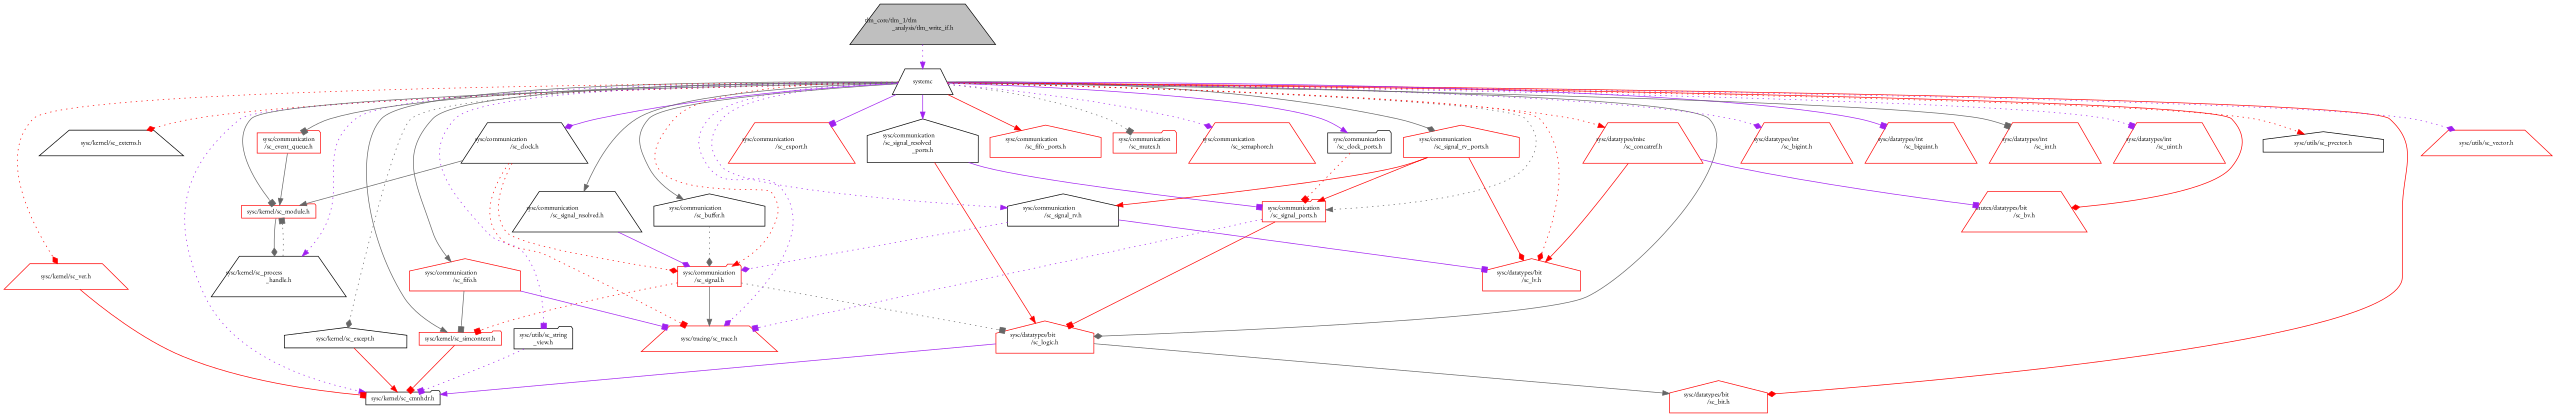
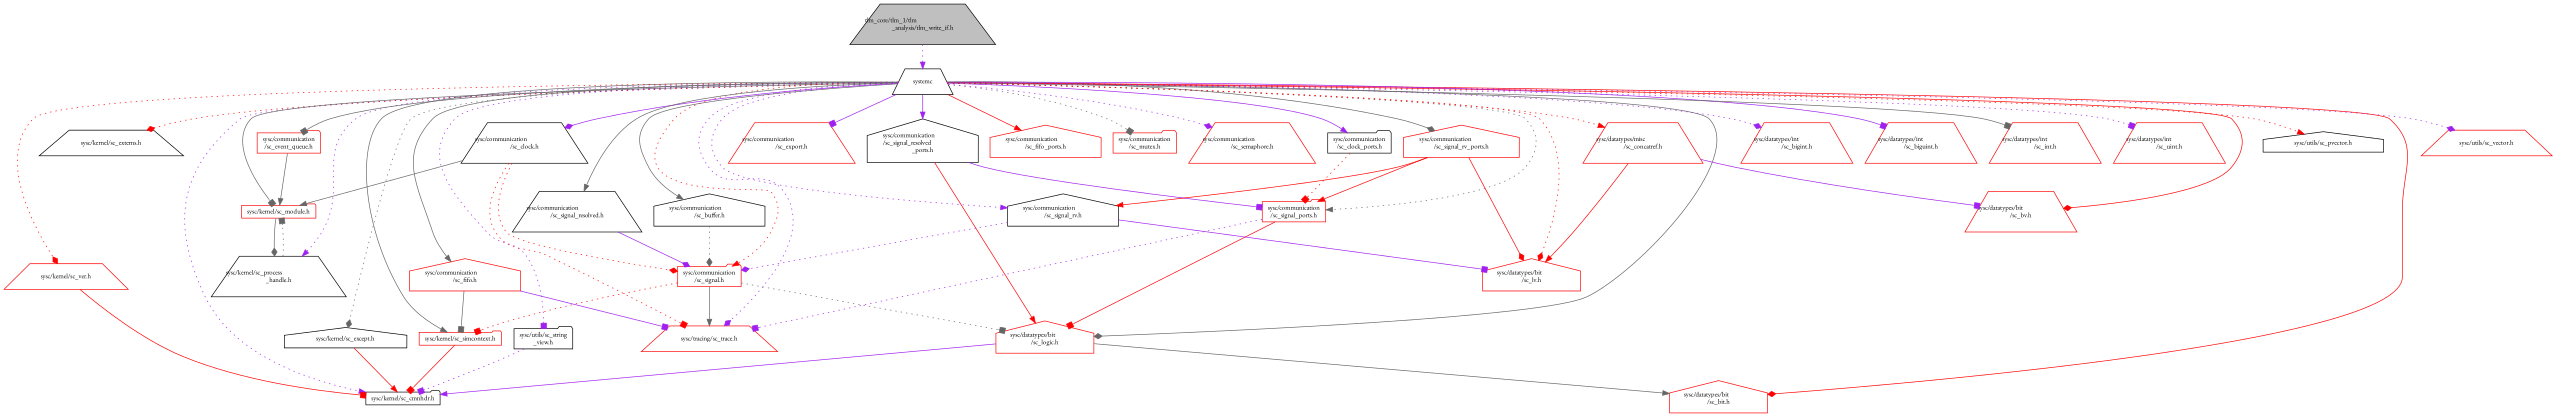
(2024, 212) -> (2021, 212)
